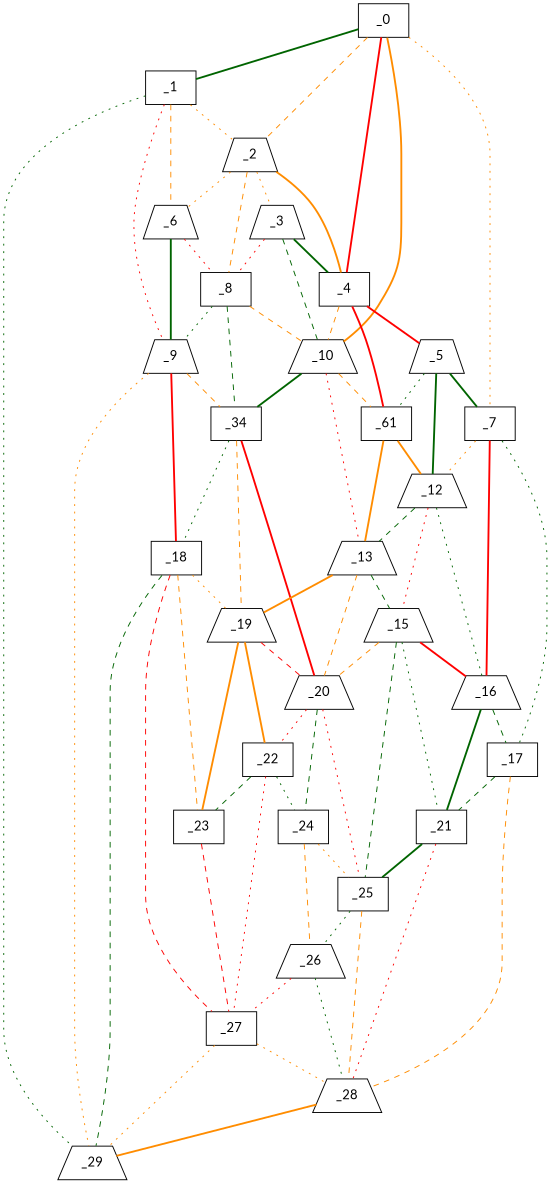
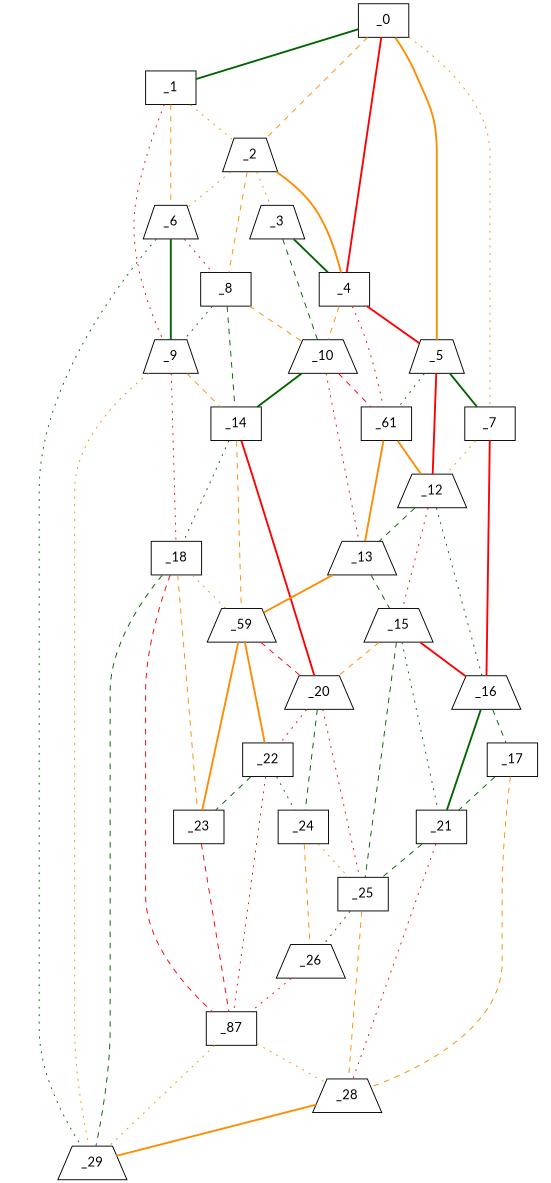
(401, 199) -> (437, 184)
(251, 256) -> none
(371, 356) -> (371, 356)
(355, 390) -> (355, 390)
(236, 424) -> (236, 424)
(434, 424) -> (434, 424)
(174, 457) -> (174, 457)
(547, 589) -> none
(4, 594) -> (39, 681)
(242, 625) -> (242, 625)
(341, 625) -> none
(402, 861) -> (402, 861)
(231, 1029) -> (231, 1029)
(329, 1029) -> none
